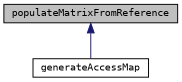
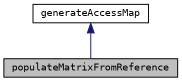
(91, 46) -> (91, 46)
